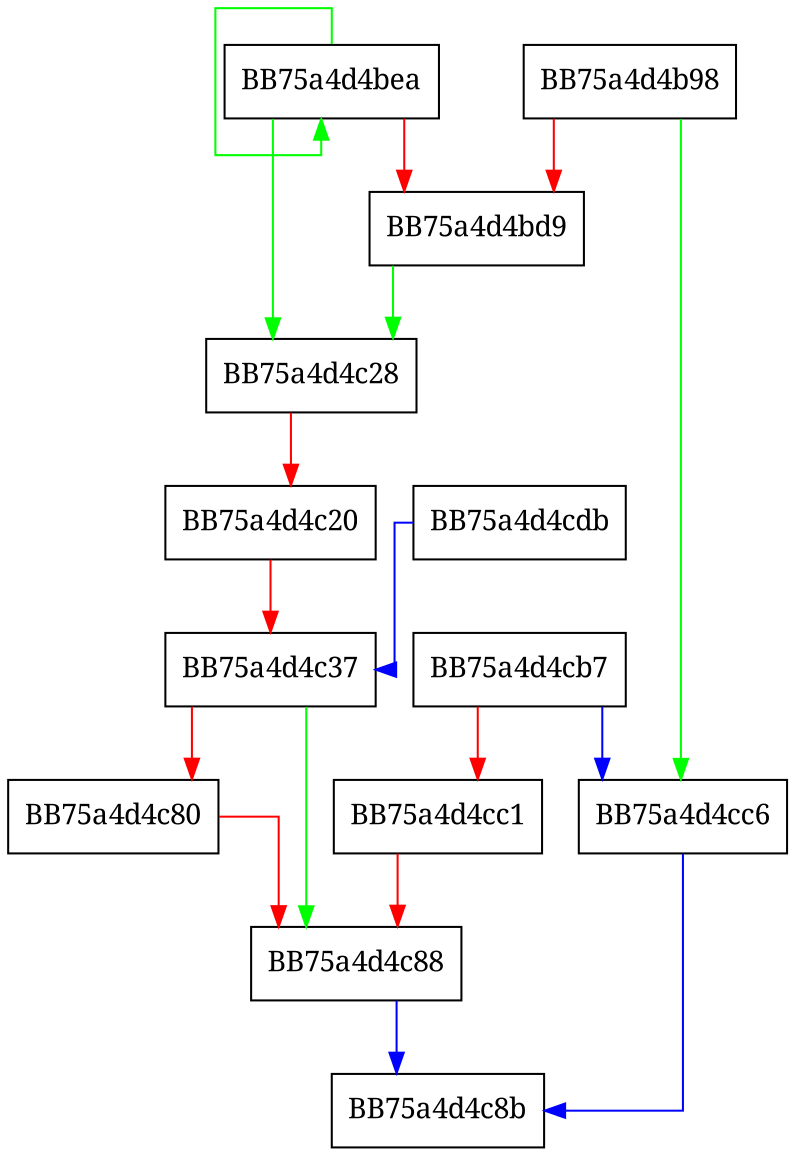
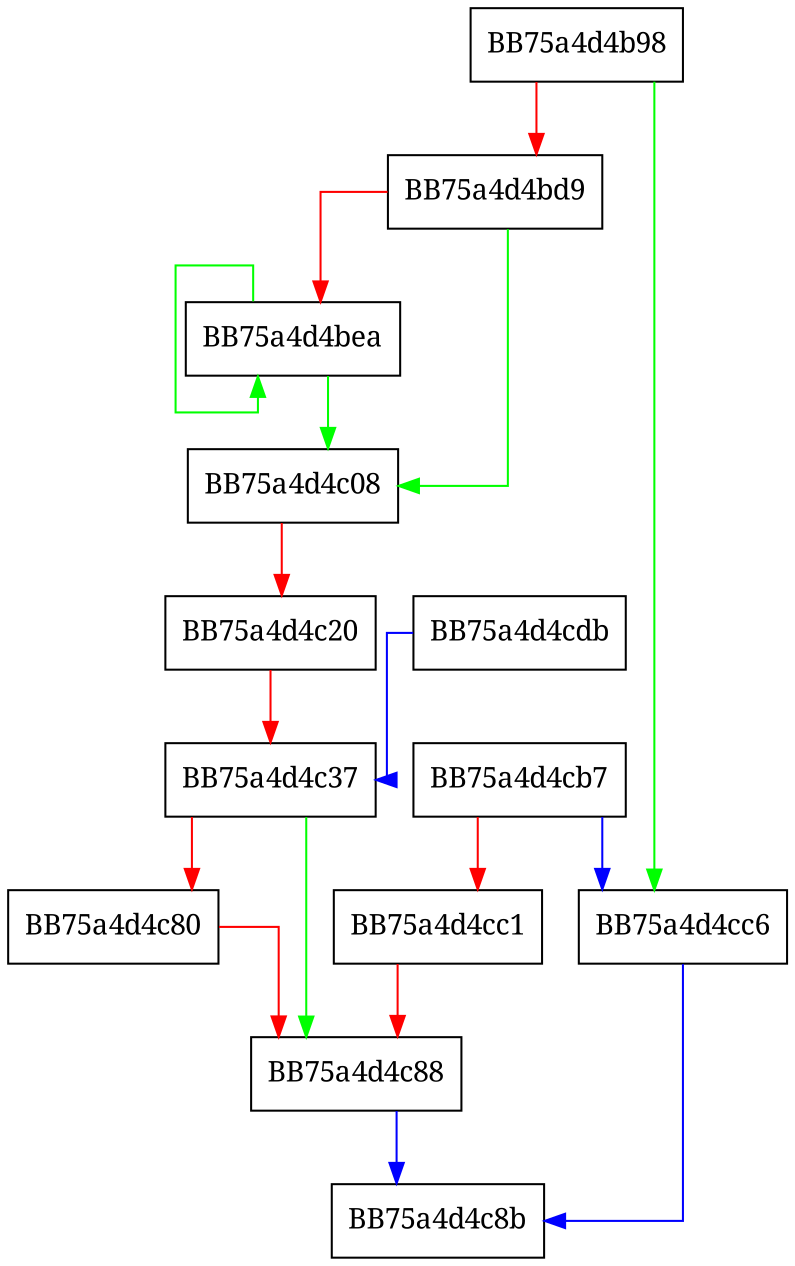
(404, 145) -> (321, 203)
(311, 376) -> (293, 486)
